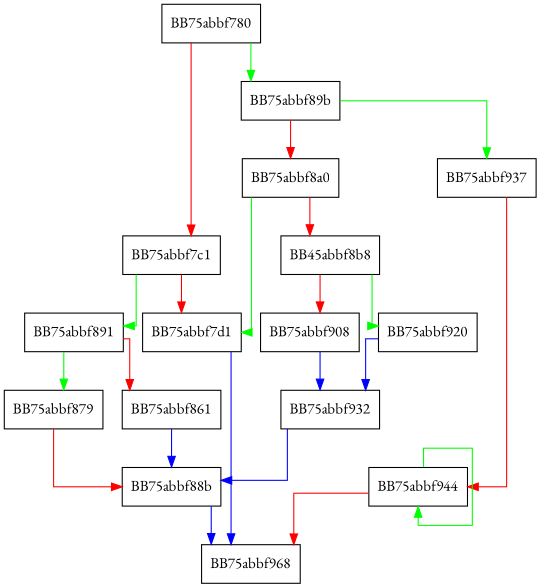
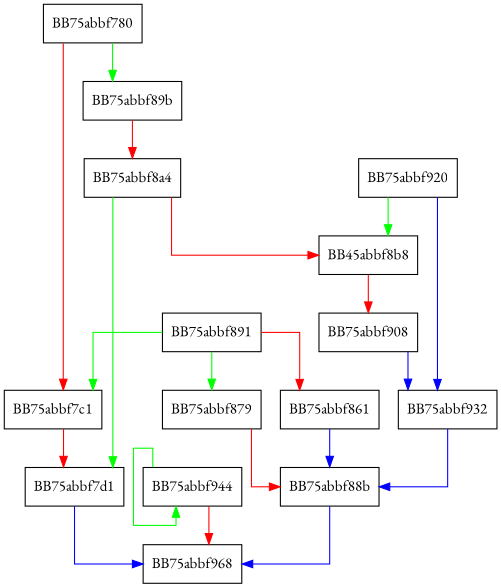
(291, 178) -> (132, 178)
(487, 178) -> none
(136, 301) -> (104, 332)
(372, 301) -> (388, 211)
